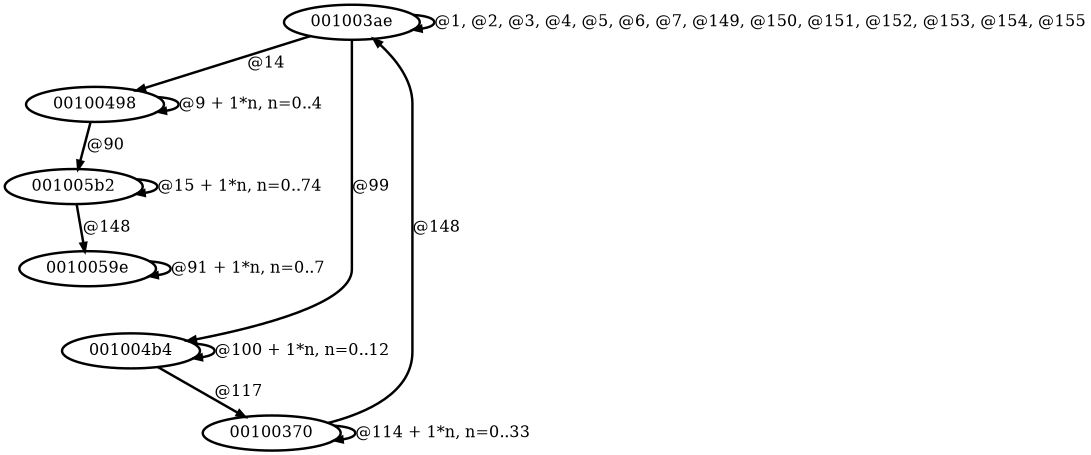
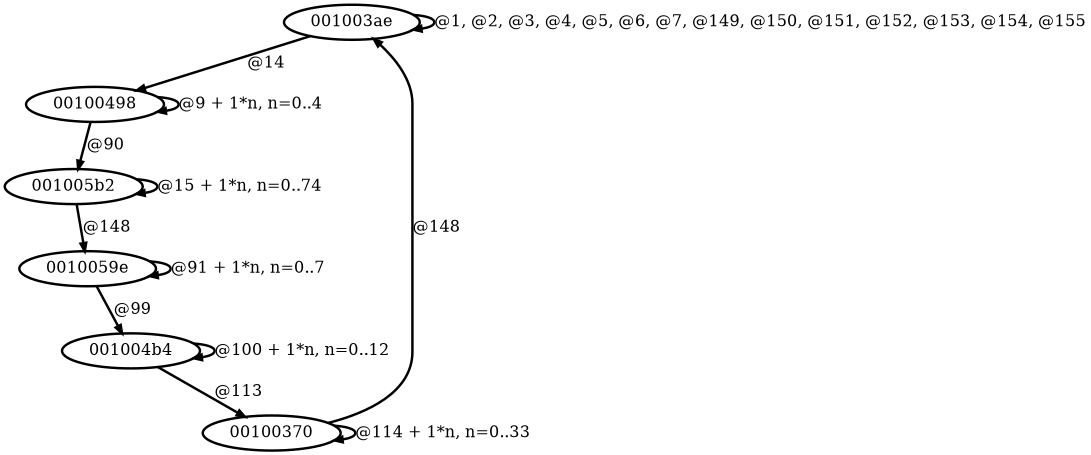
(352, 244) -> (107, 306)
(239, 392) -> (239, 392)
